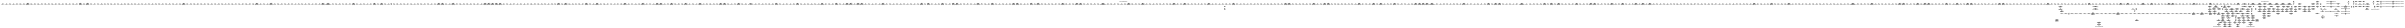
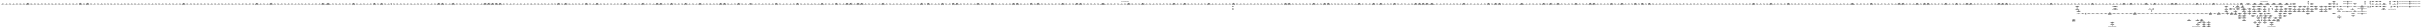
none -> (1999, 4)
